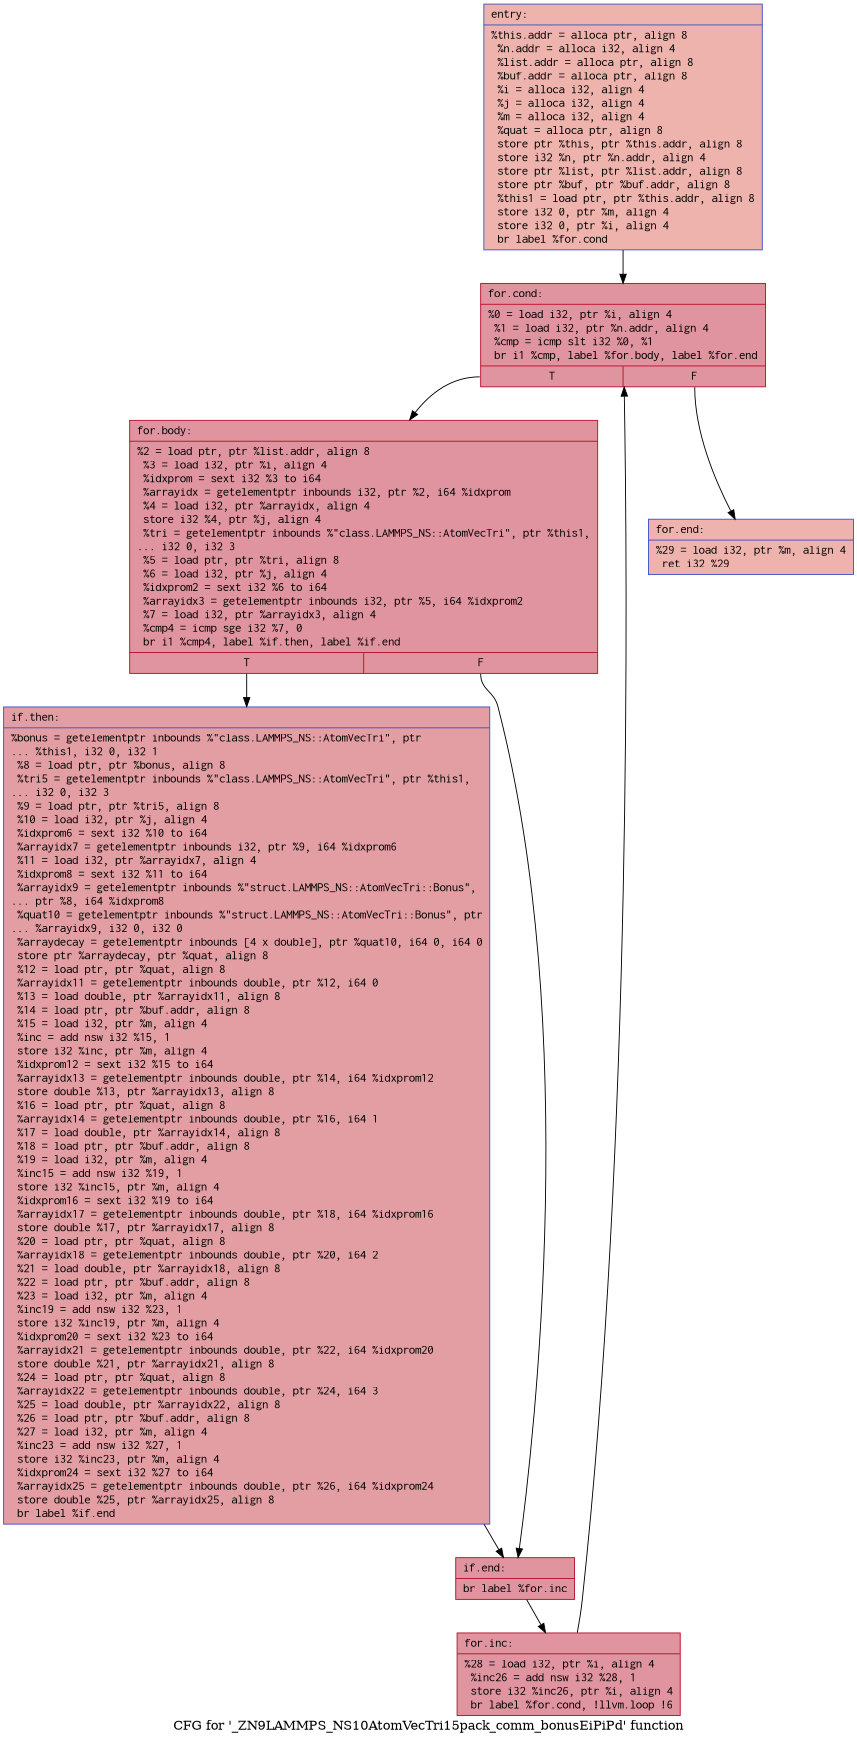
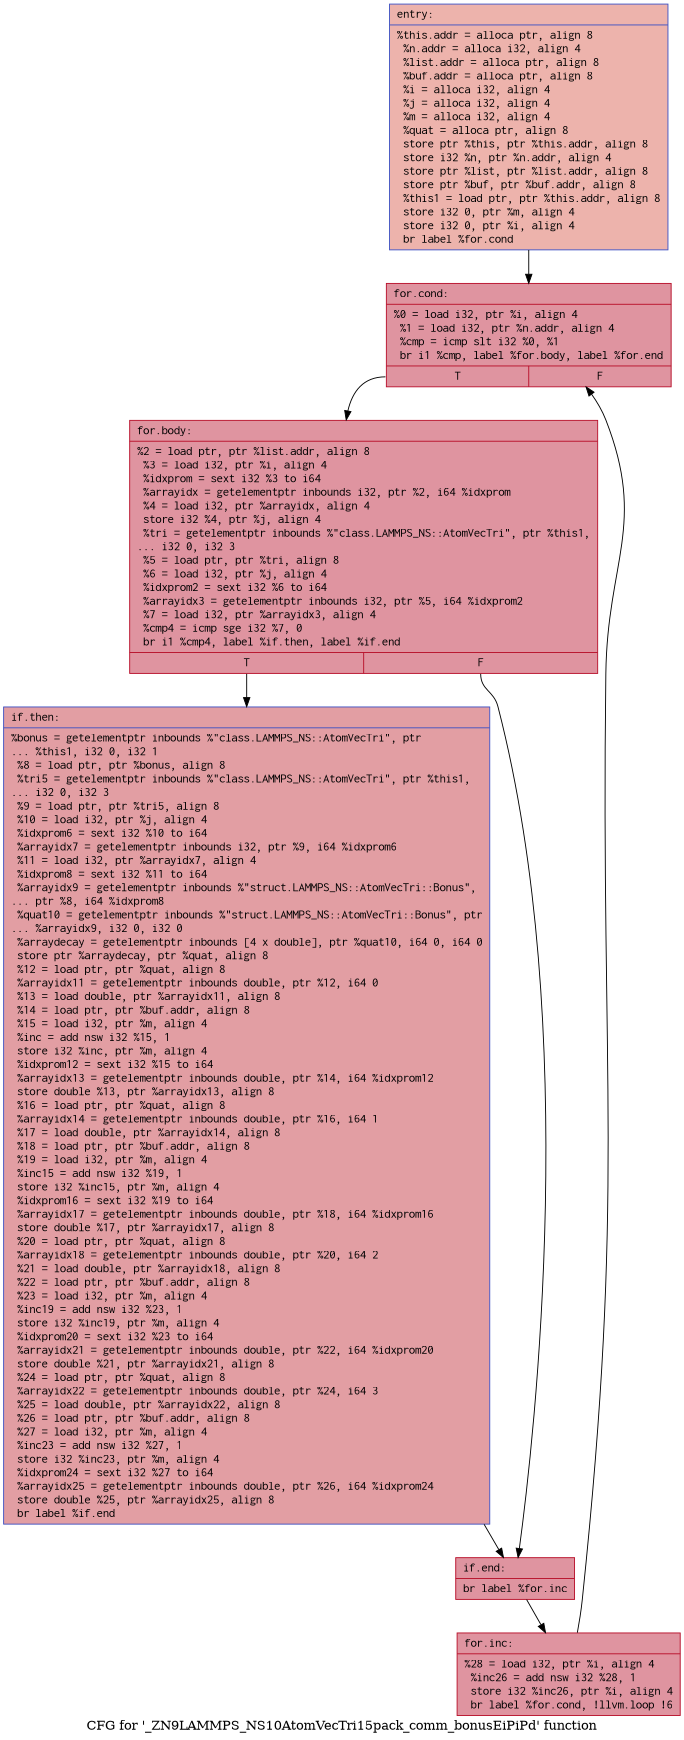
(751, 547) -> none
